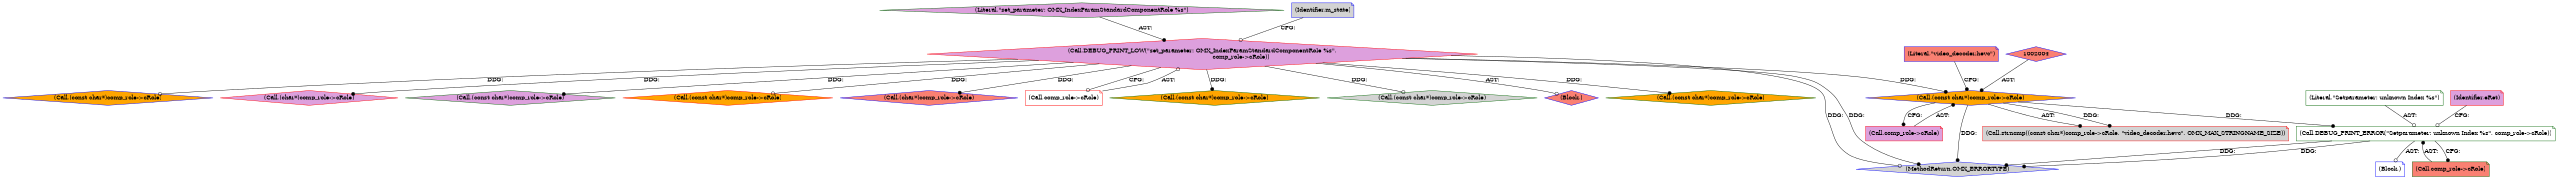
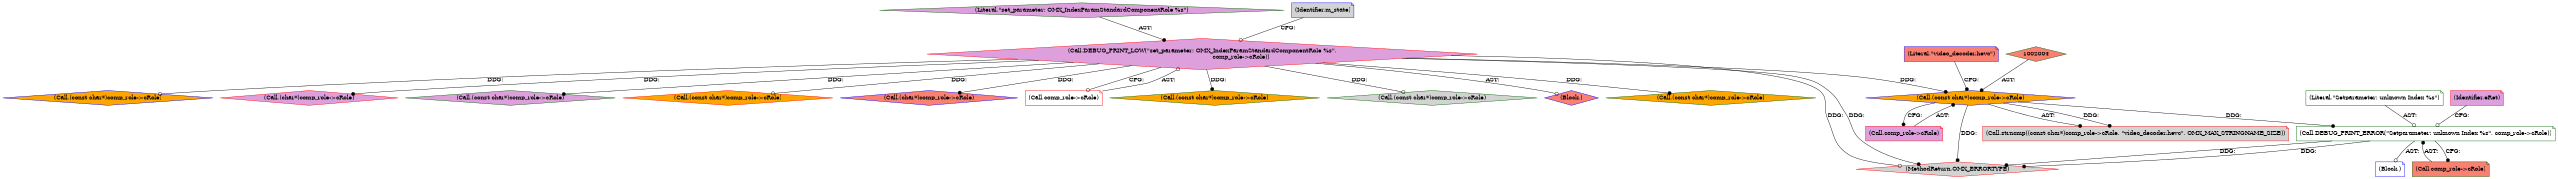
(2036, 54) -> (2036, 54)
(1957, 169) -> (1957, 169)
